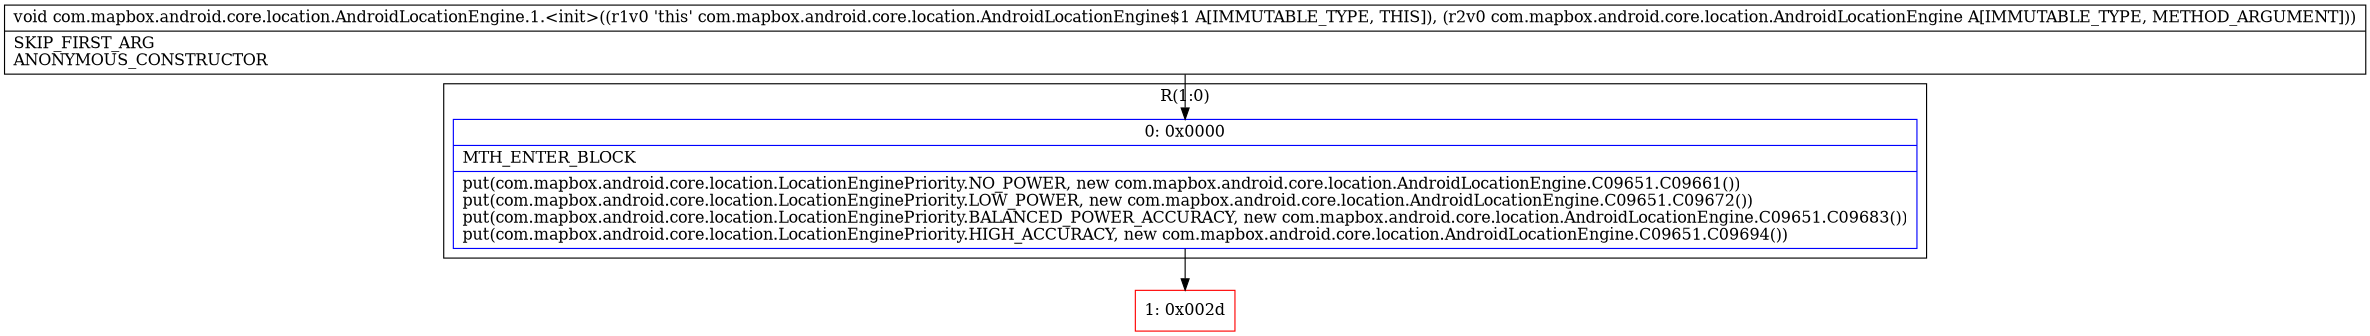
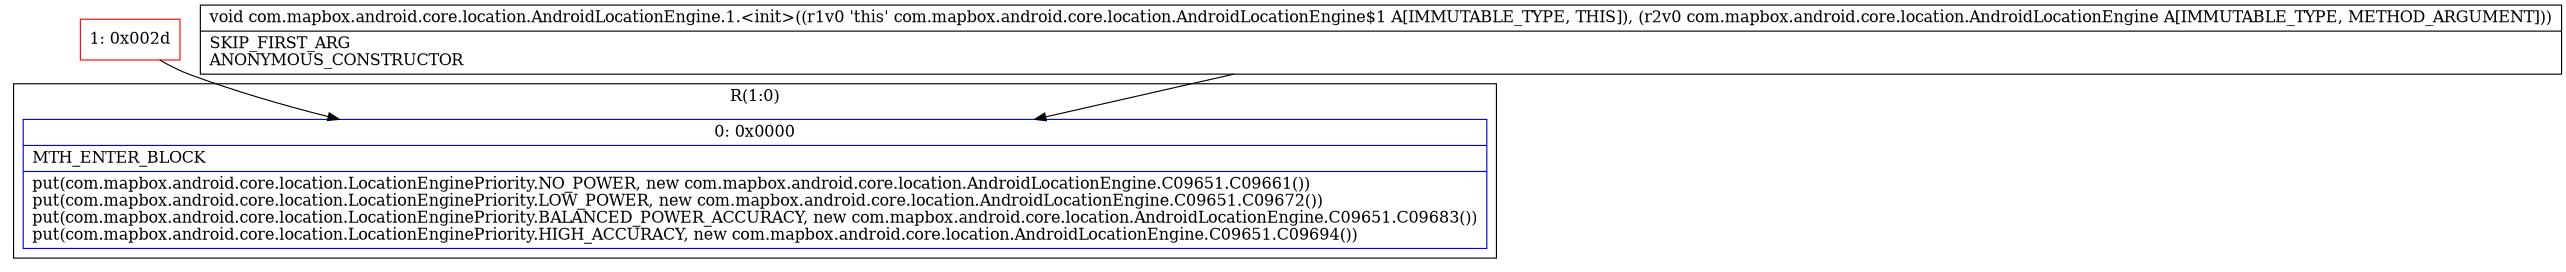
(1185, 265) -> (243, 92)
